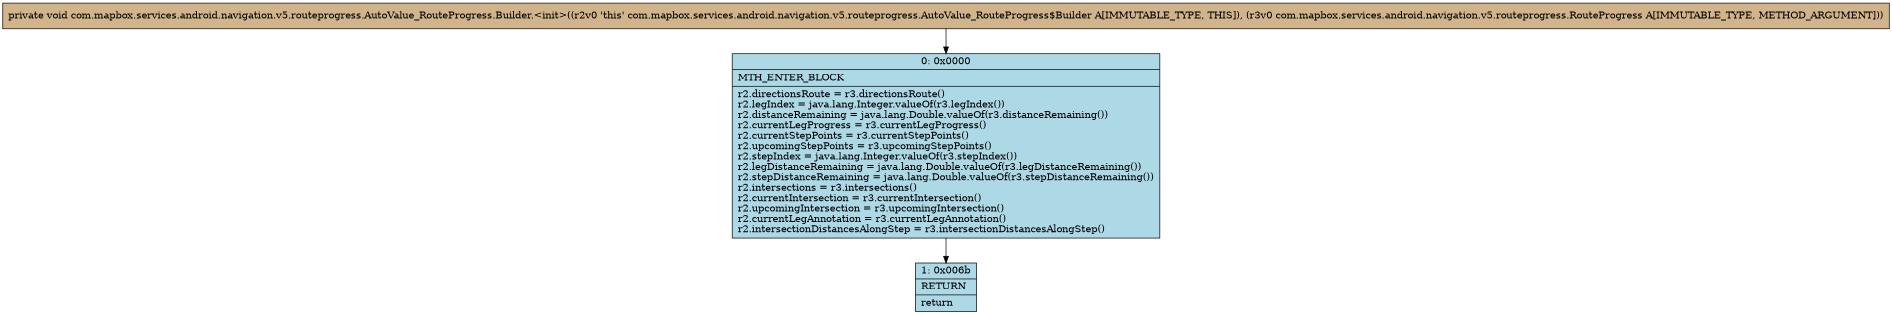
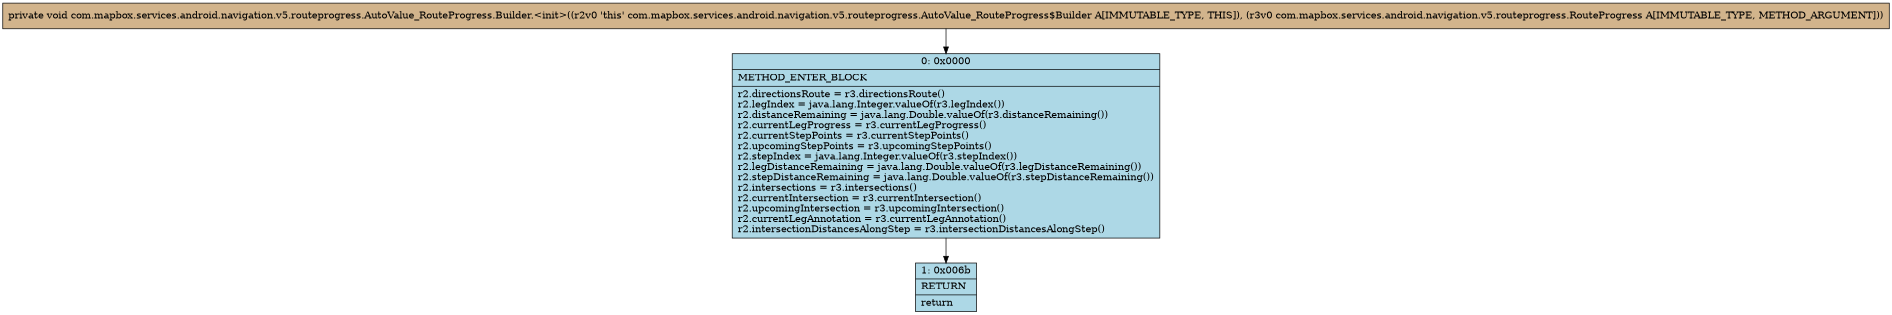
(791, 78) -> (803, 78)
